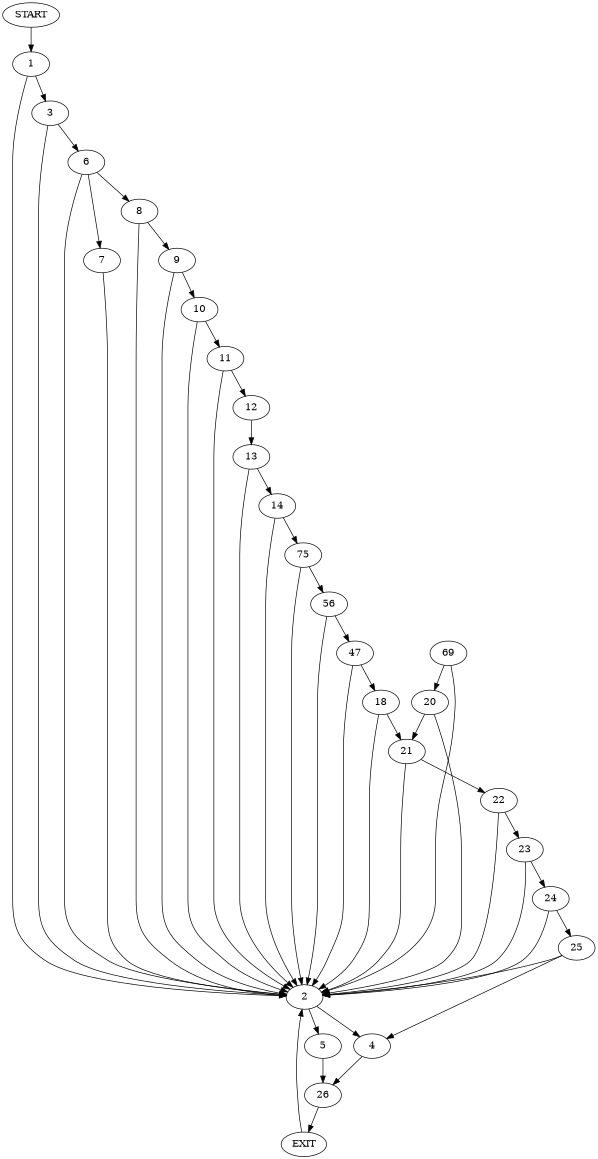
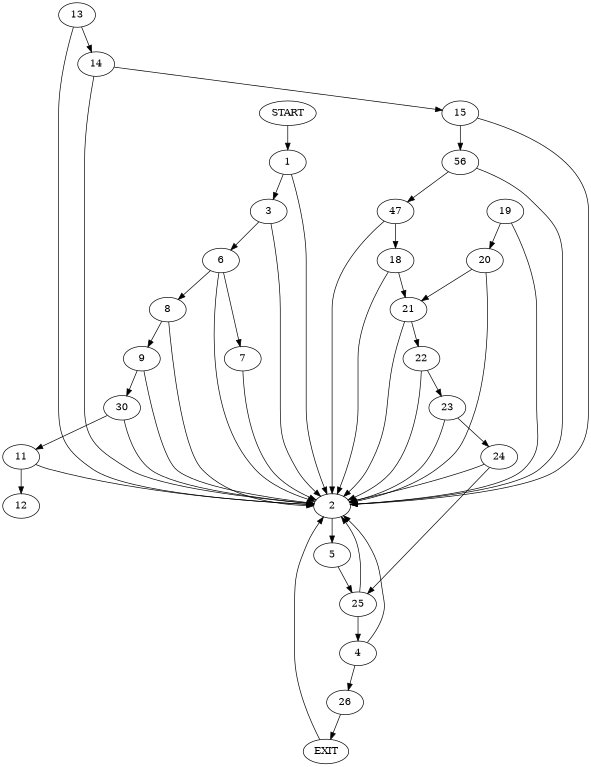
(200, 310) -> (122, 408)
(251, 429) -> none
(303, 555) -> (460, 113)
(448, 653) -> (505, 211)
(335, 1020) -> (382, 586)
(323, 1067) -> (343, 577)
